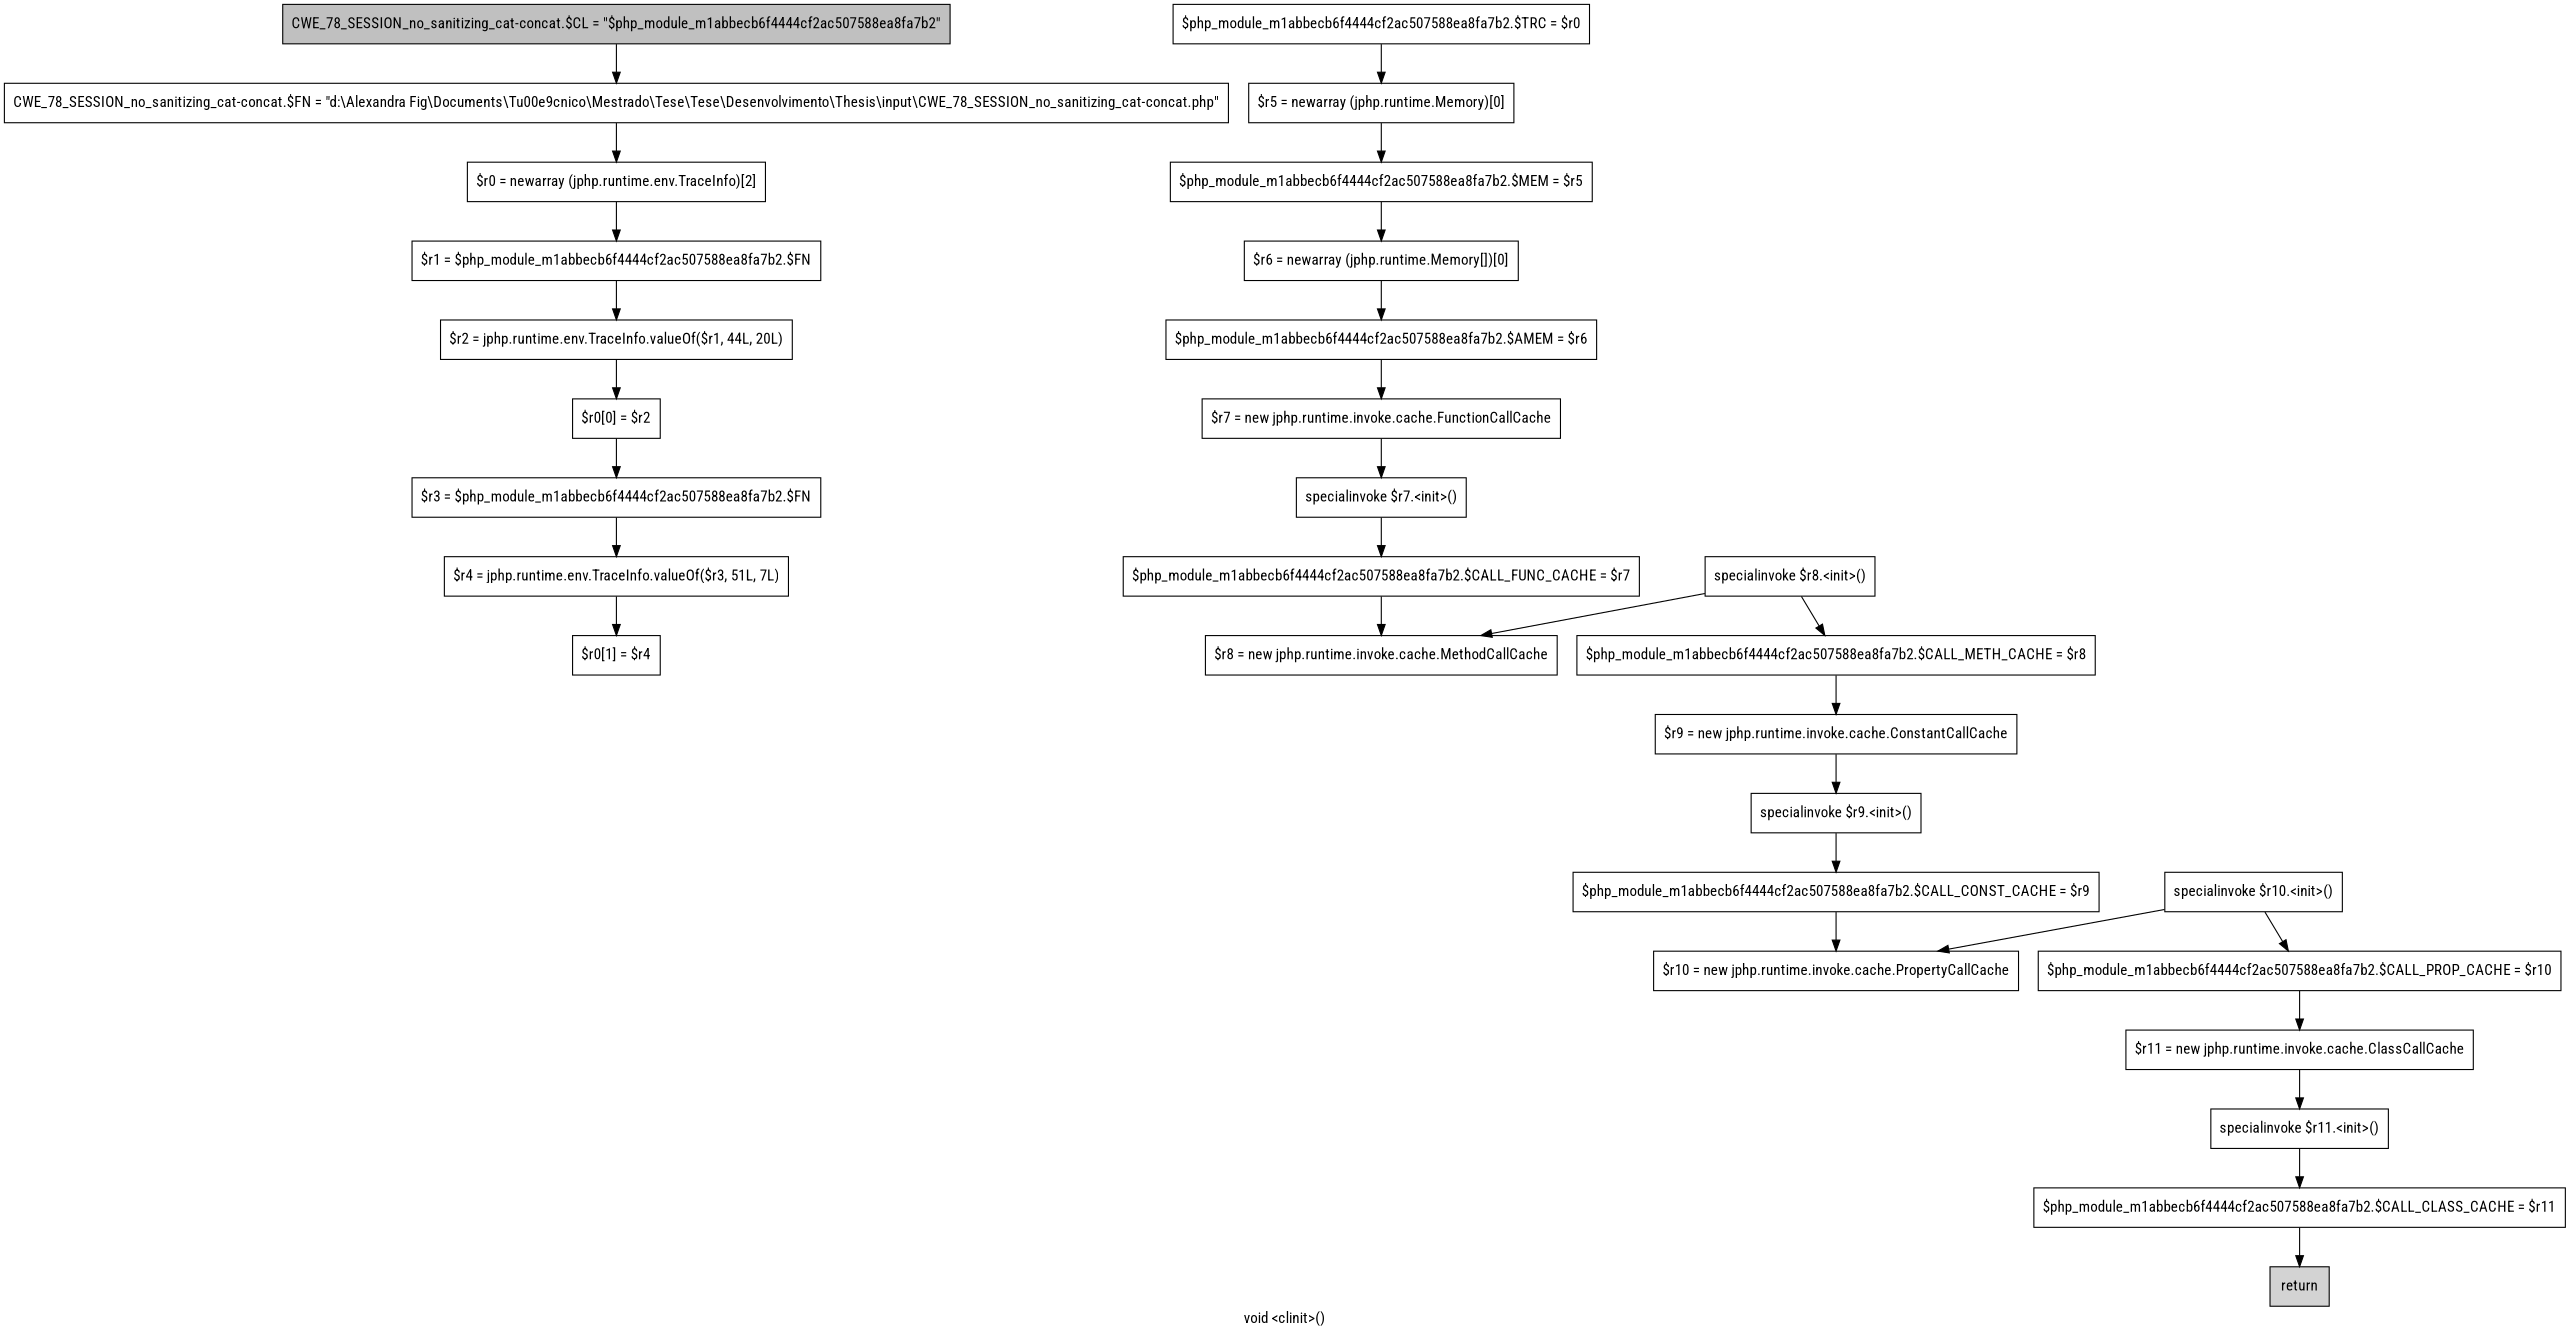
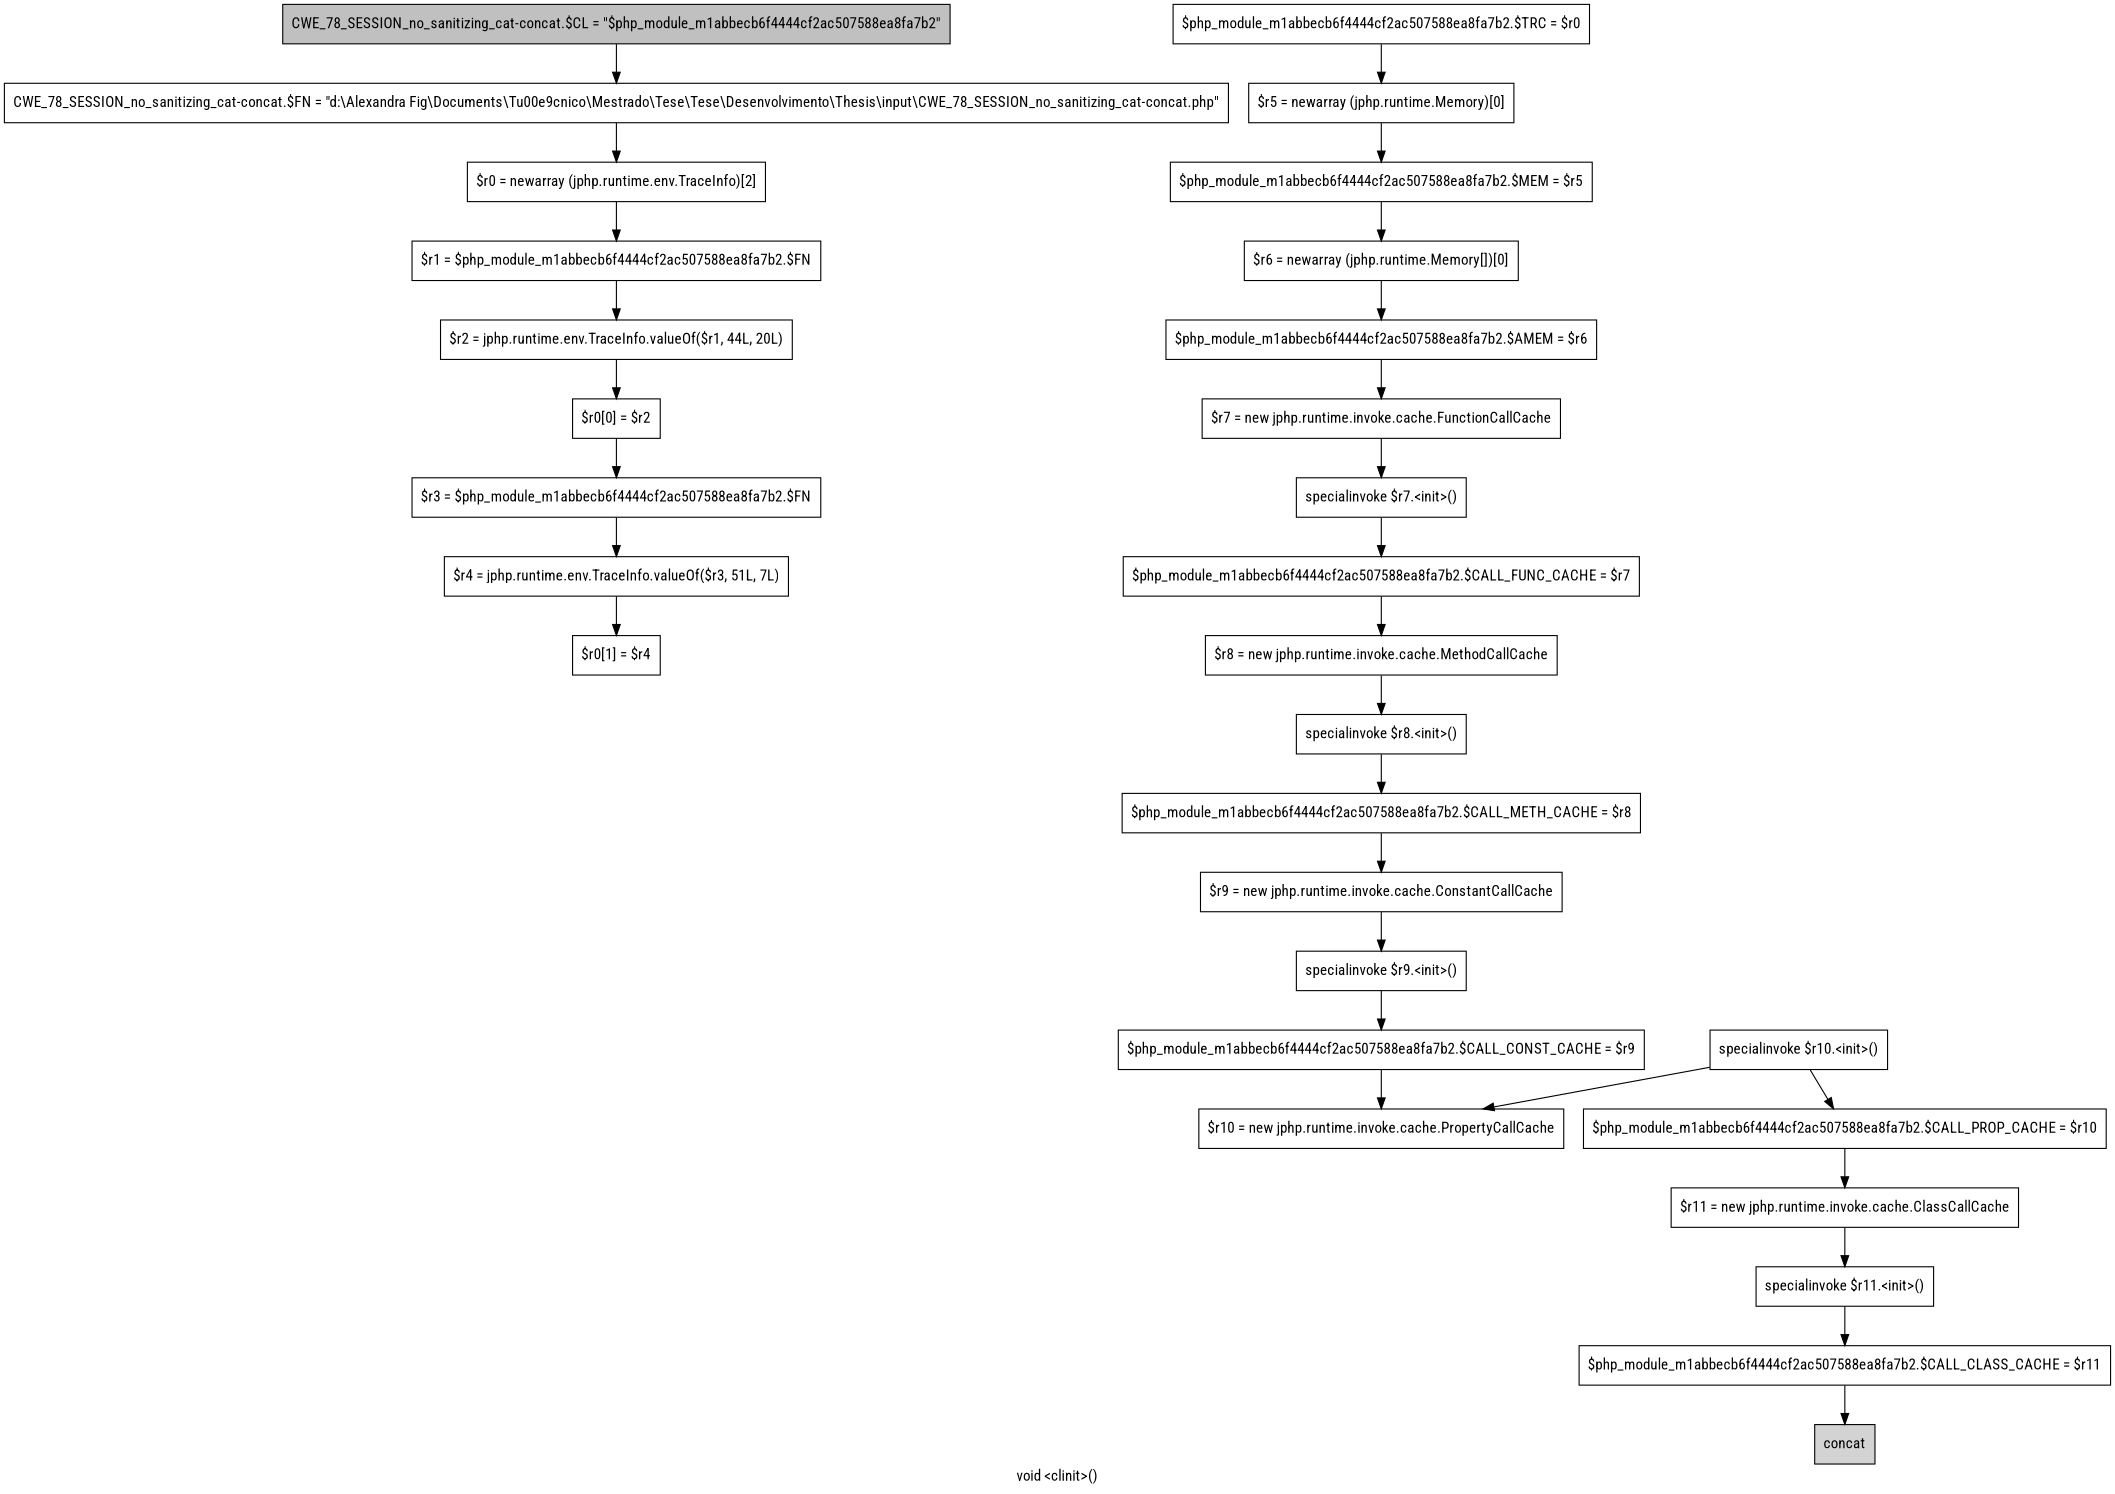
(1598, 613) -> (1381, 689)
(2300, 1287) -> (1845, 1444)
